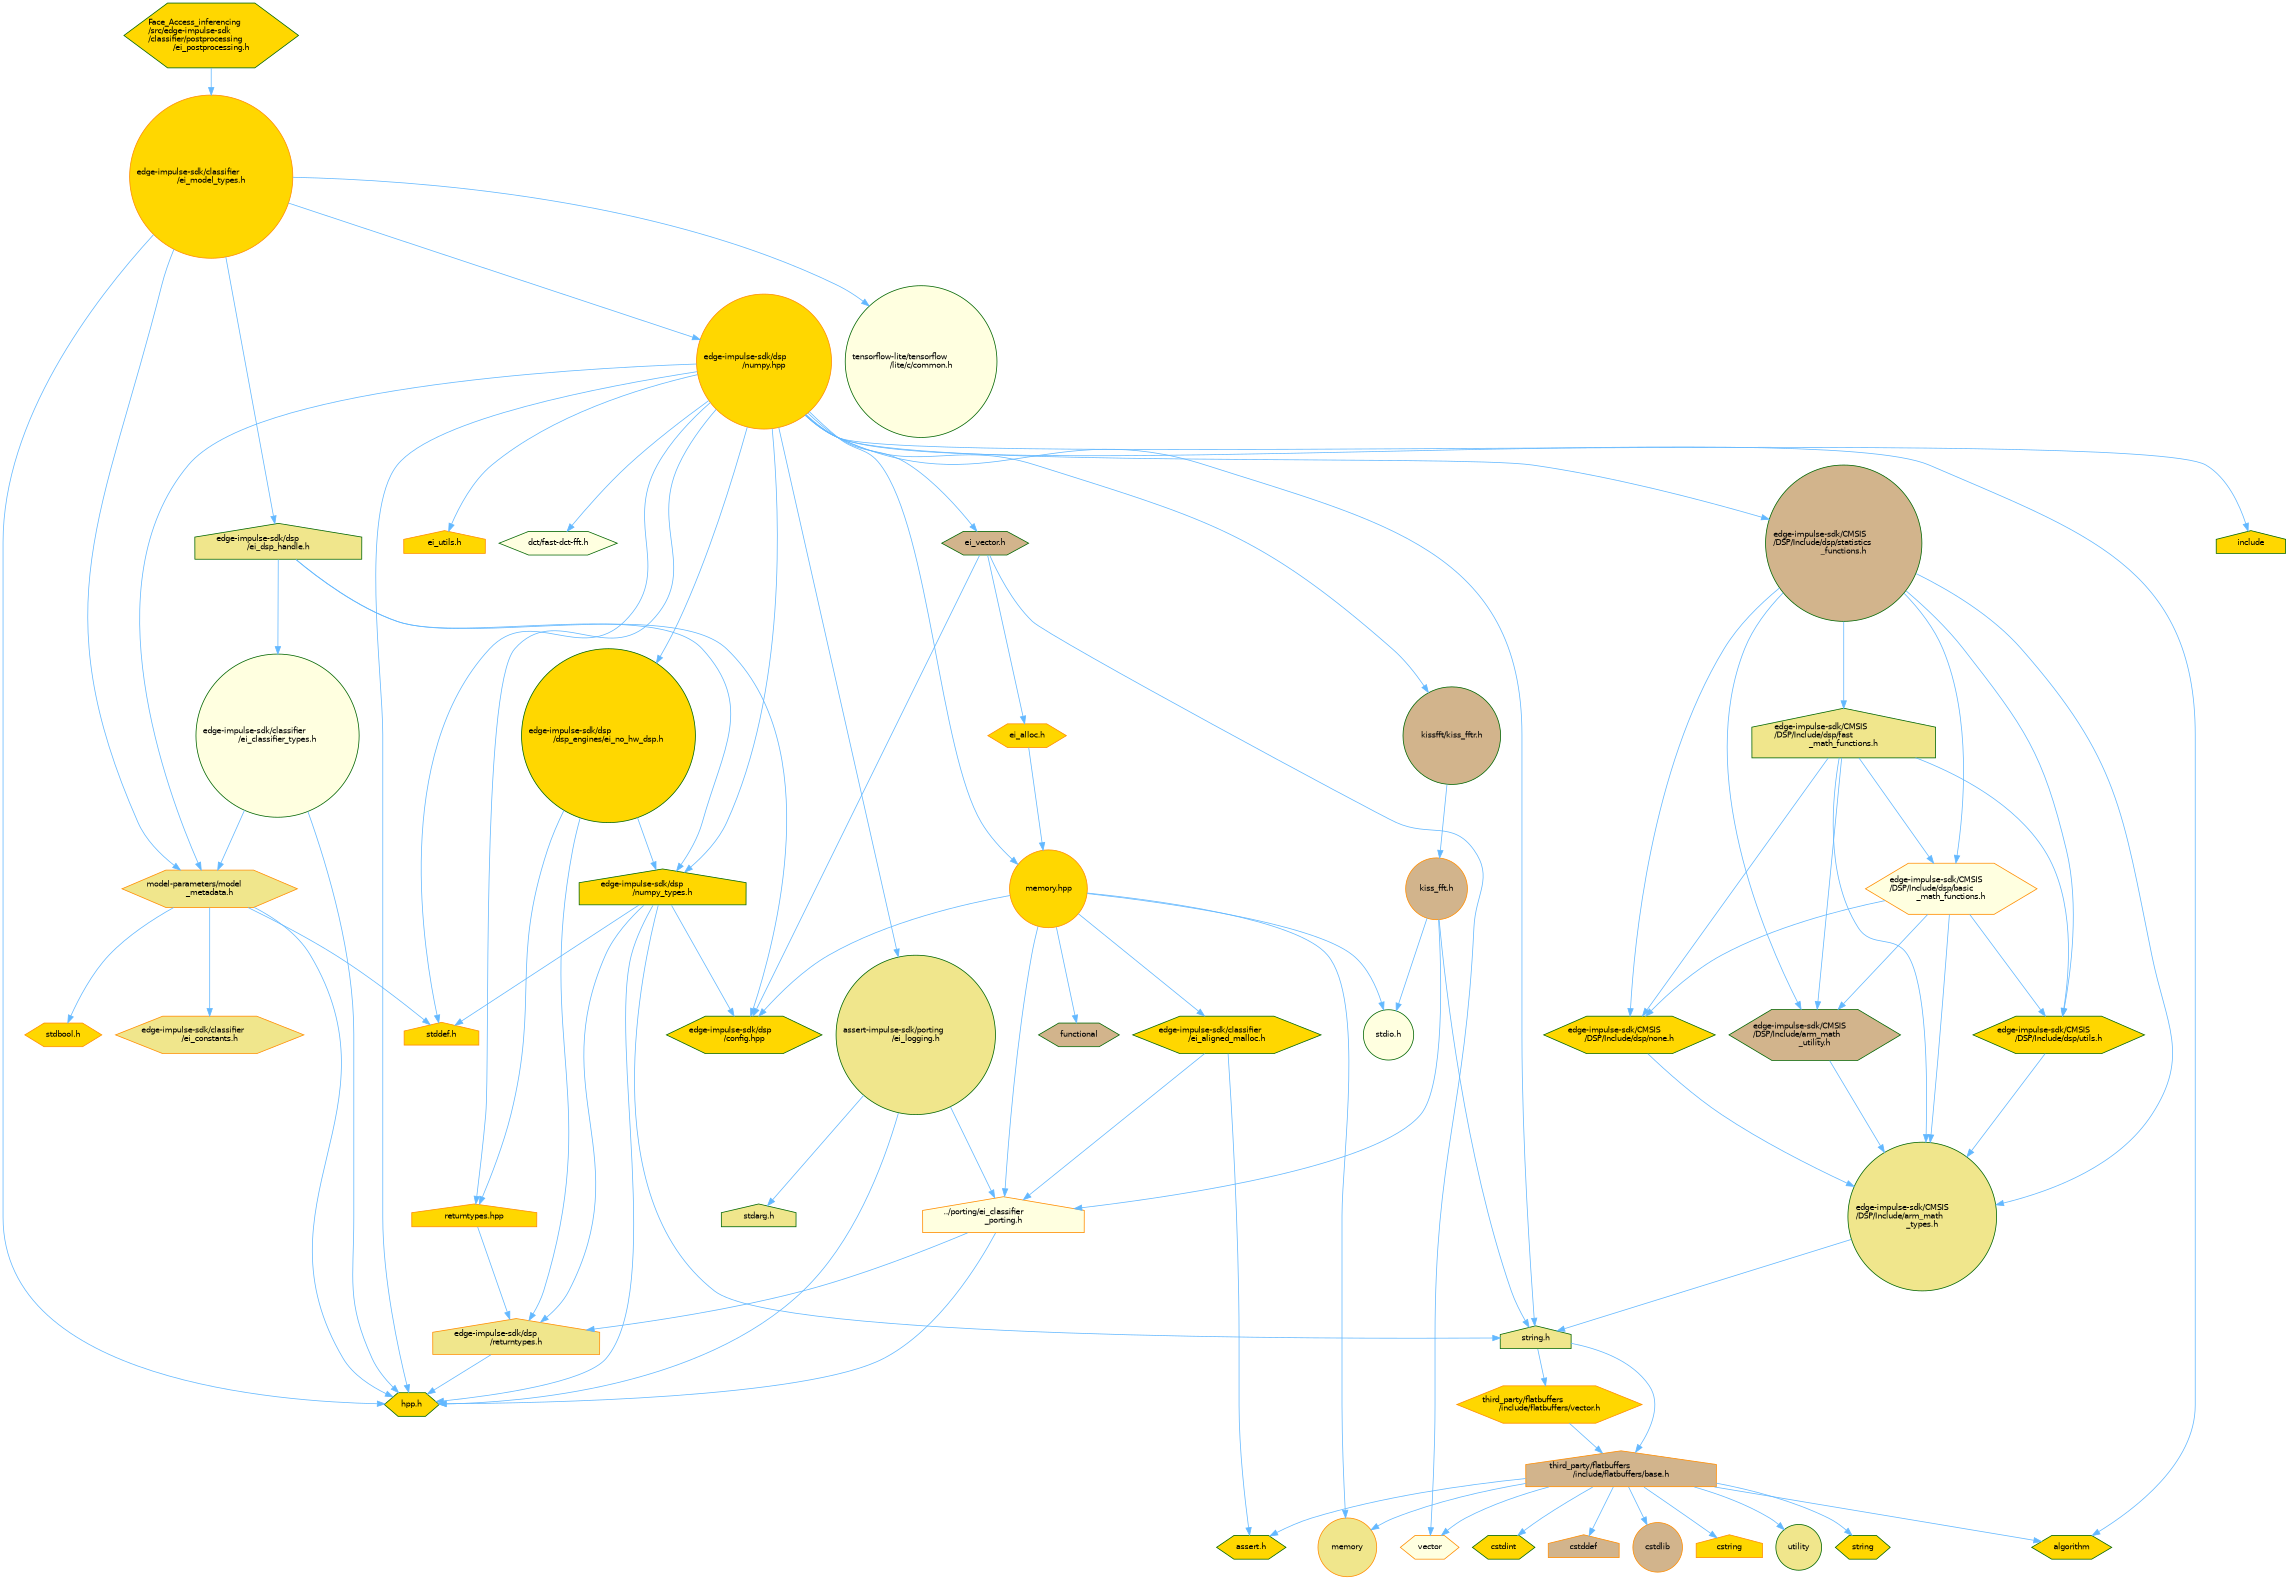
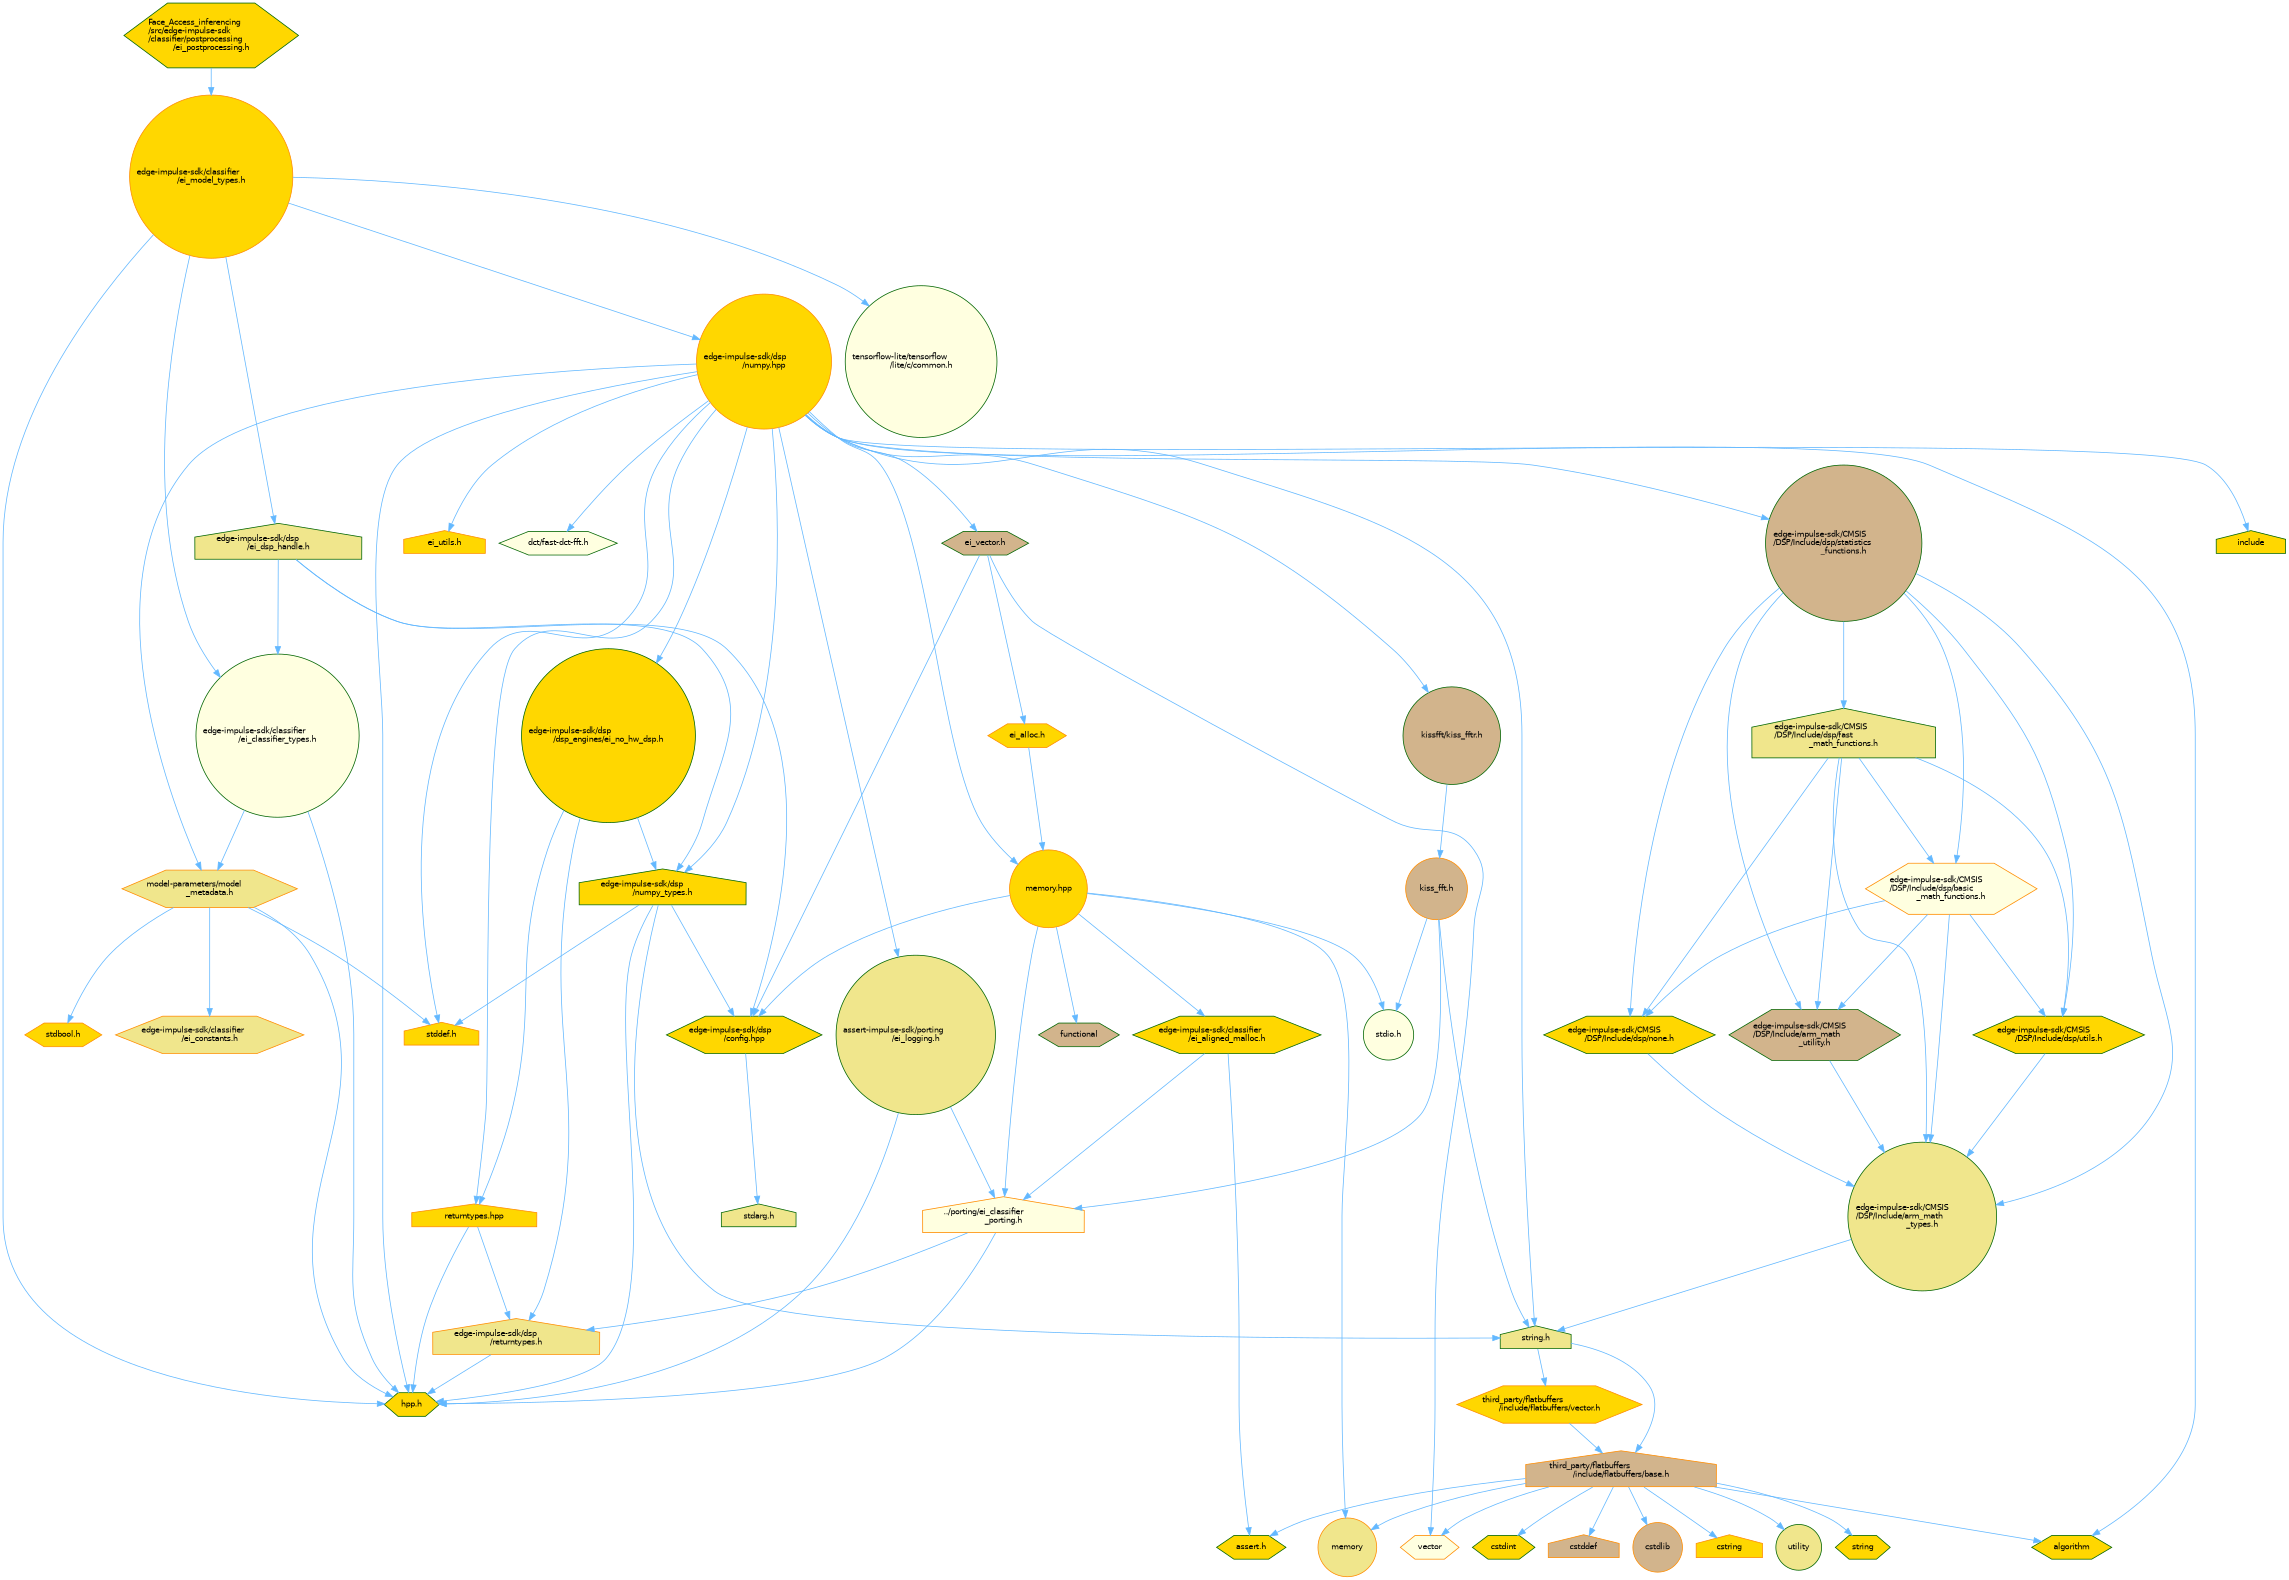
(92, 562) -> (165, 467)
(588, 1109) -> none
(818, 1148) -> (751, 1125)
none -> (432, 1303)
